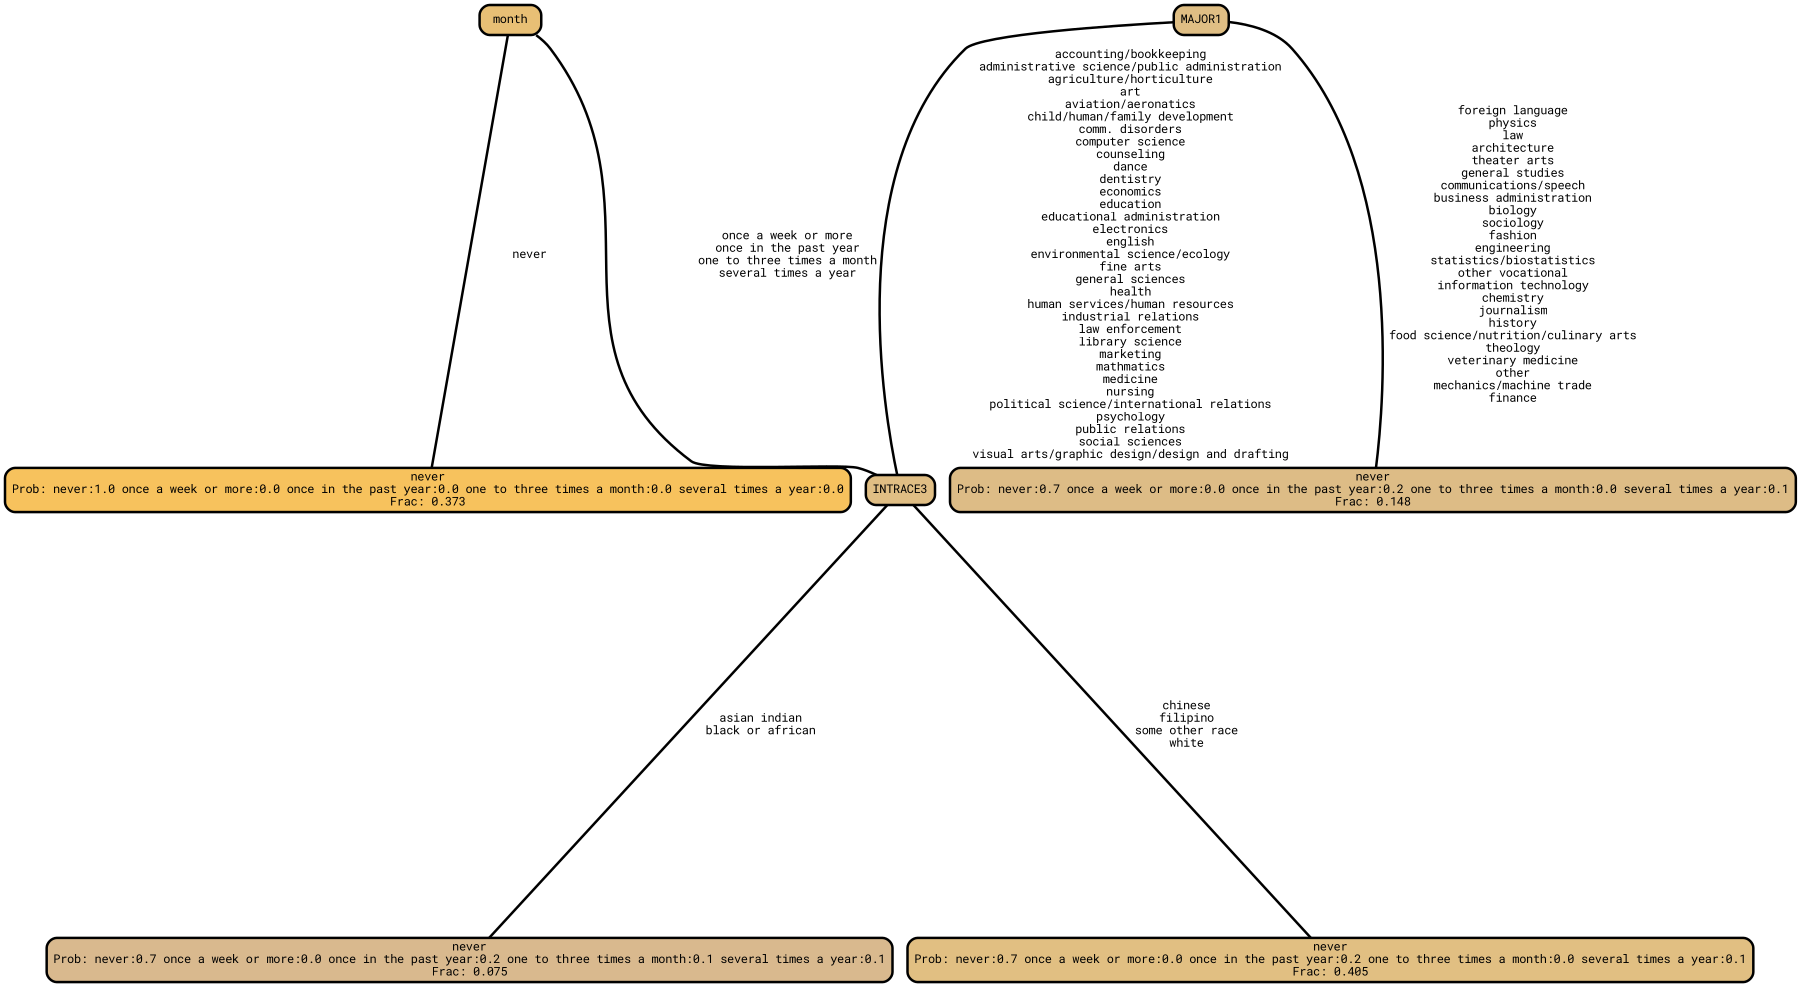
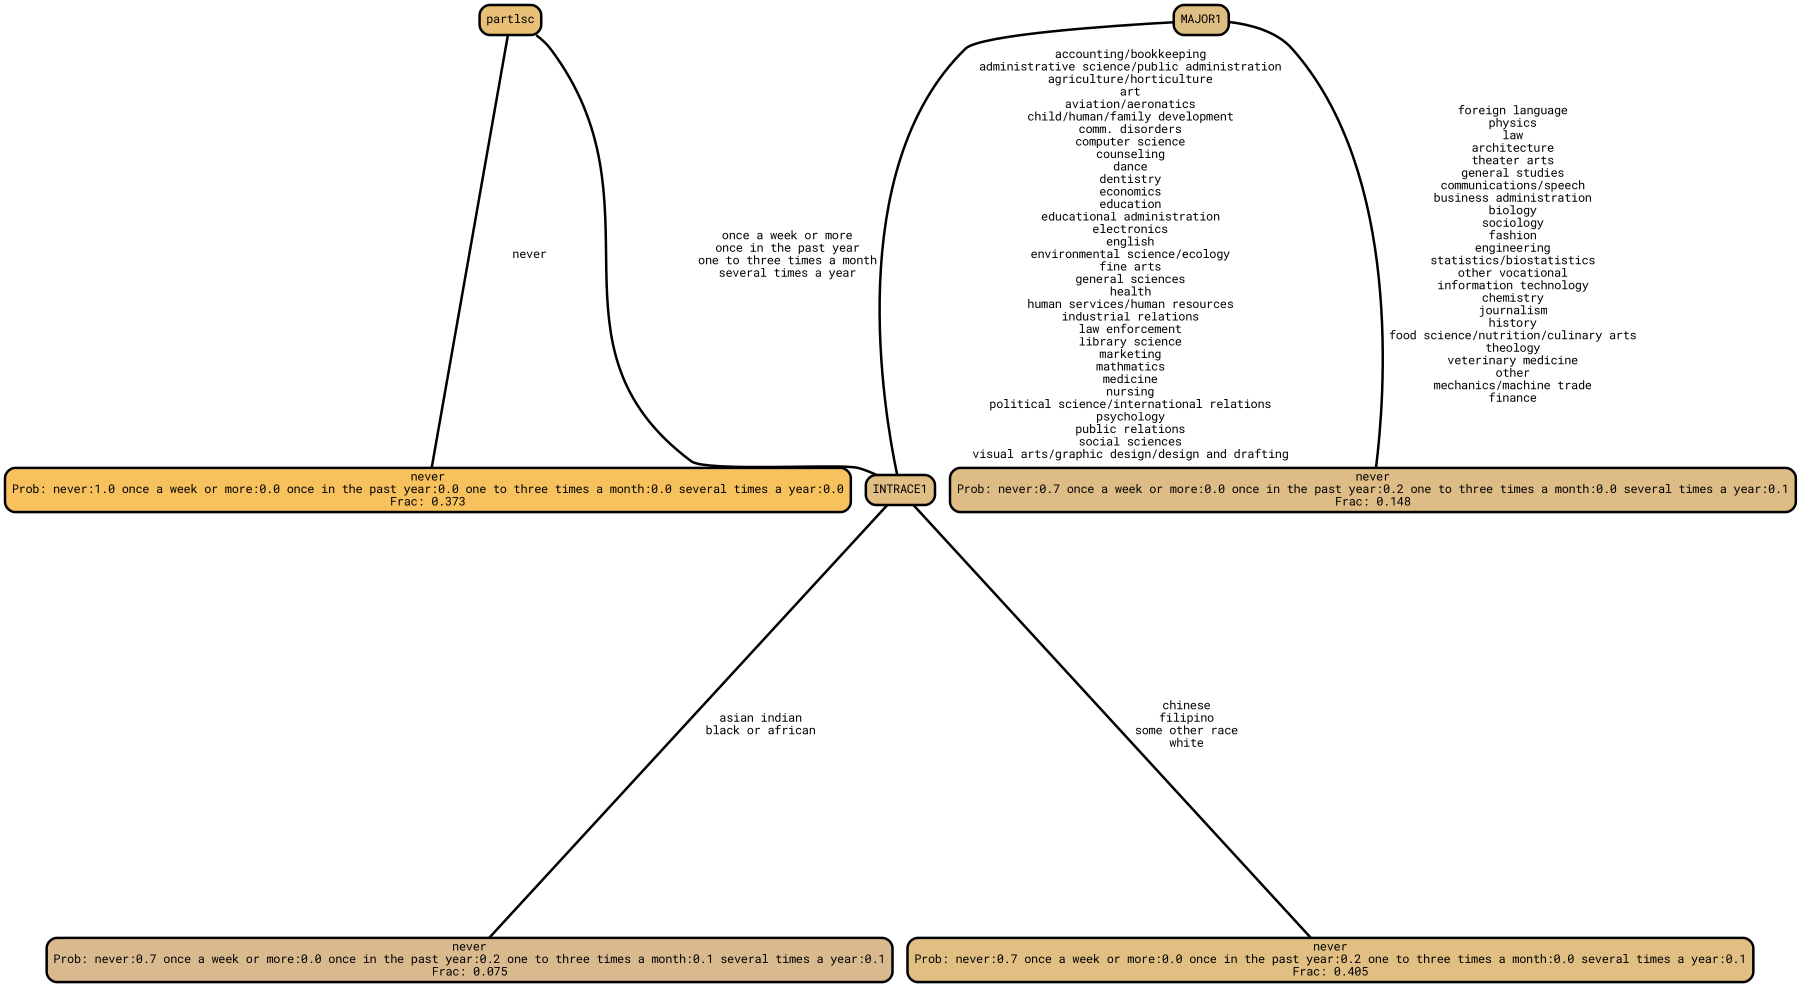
(510, 20) -> (510, 20)
(900, 490) -> (900, 490)
